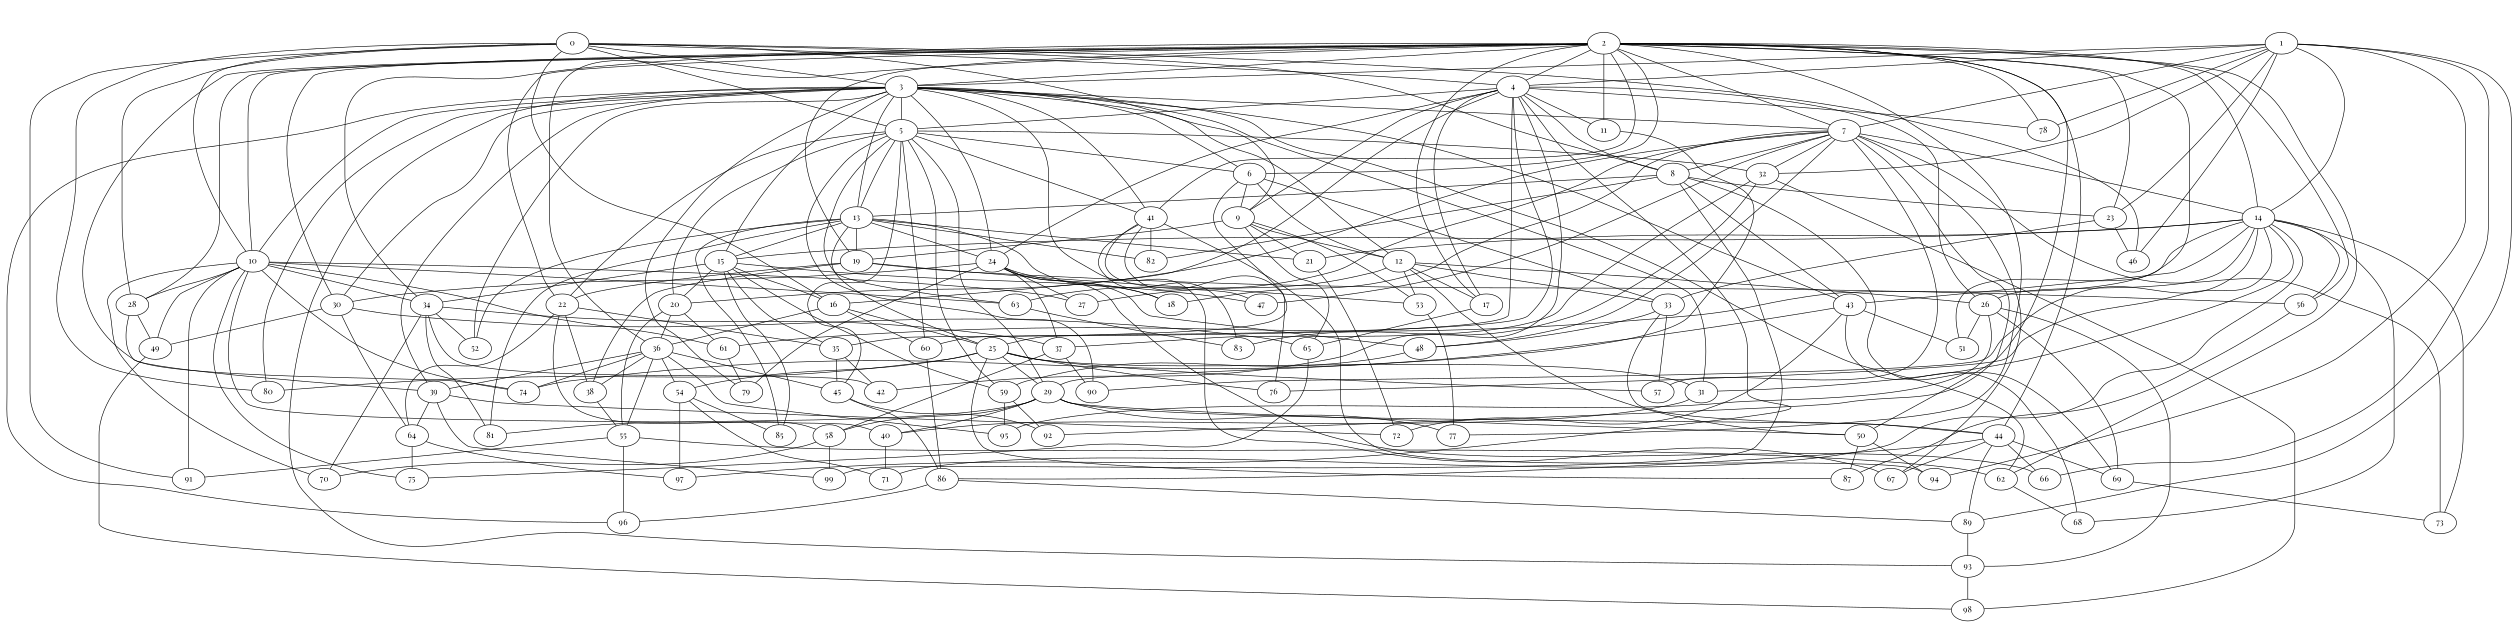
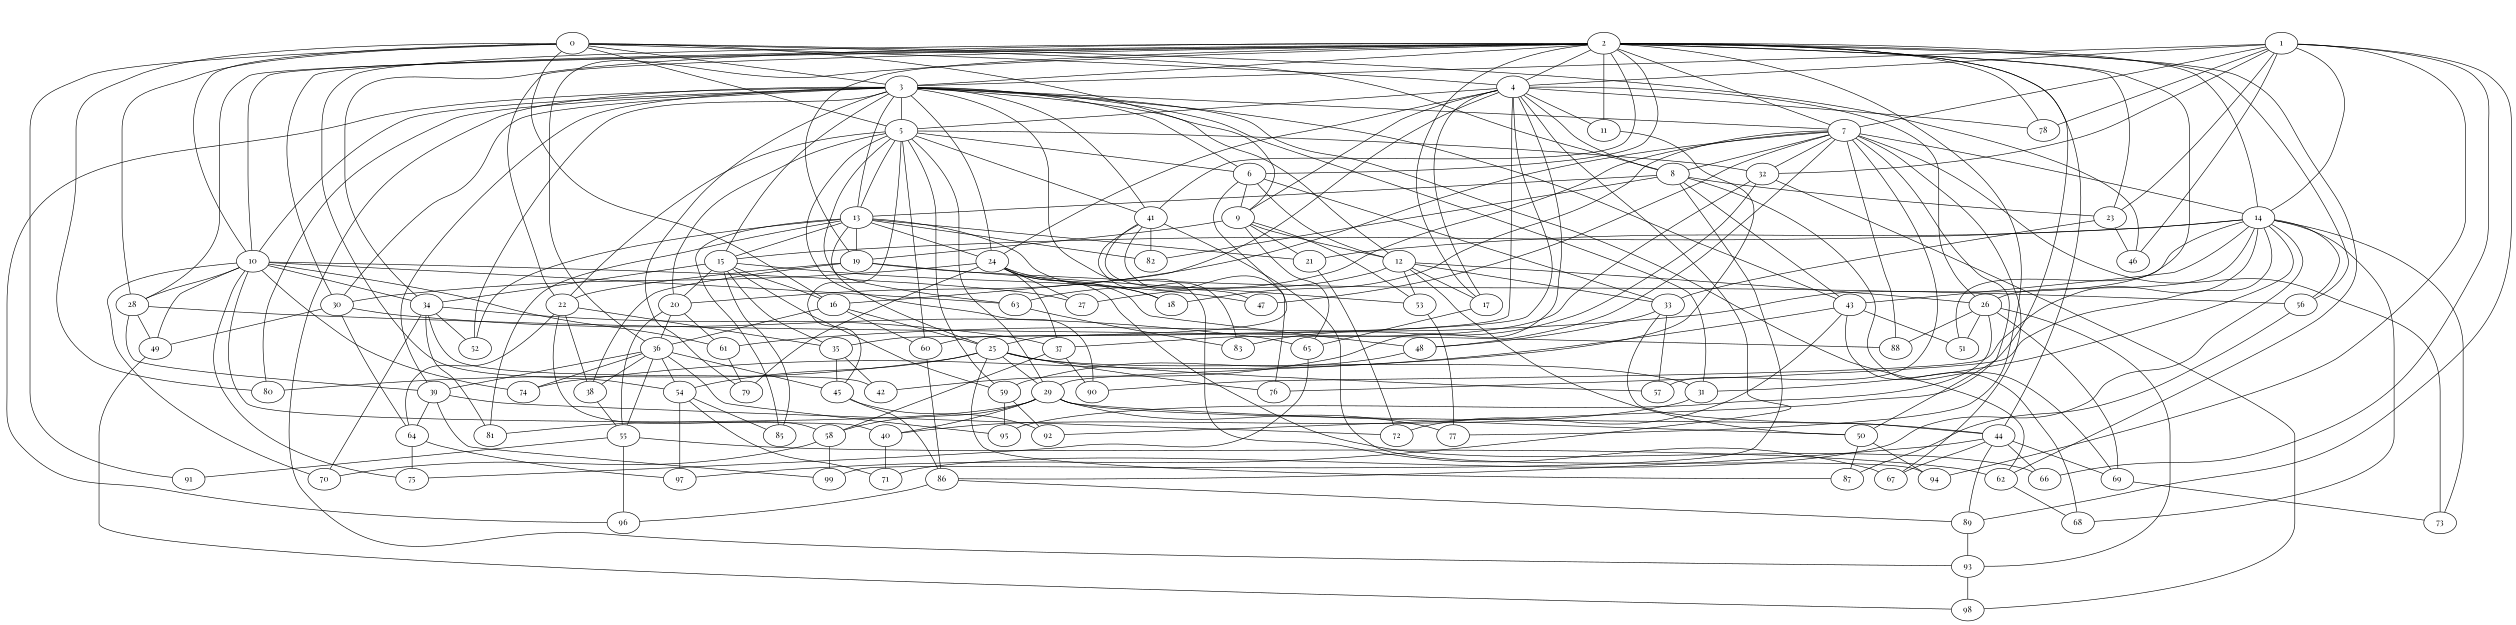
(226, 76) -> (372, 72)
none -> (1896, 348)
(189, 357) -> none
